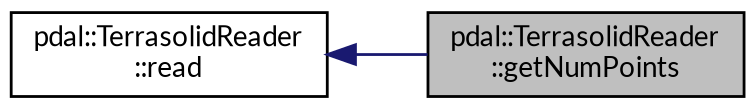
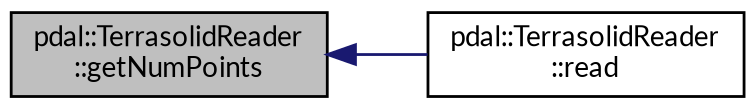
(392, 55) -> (392, 55)
